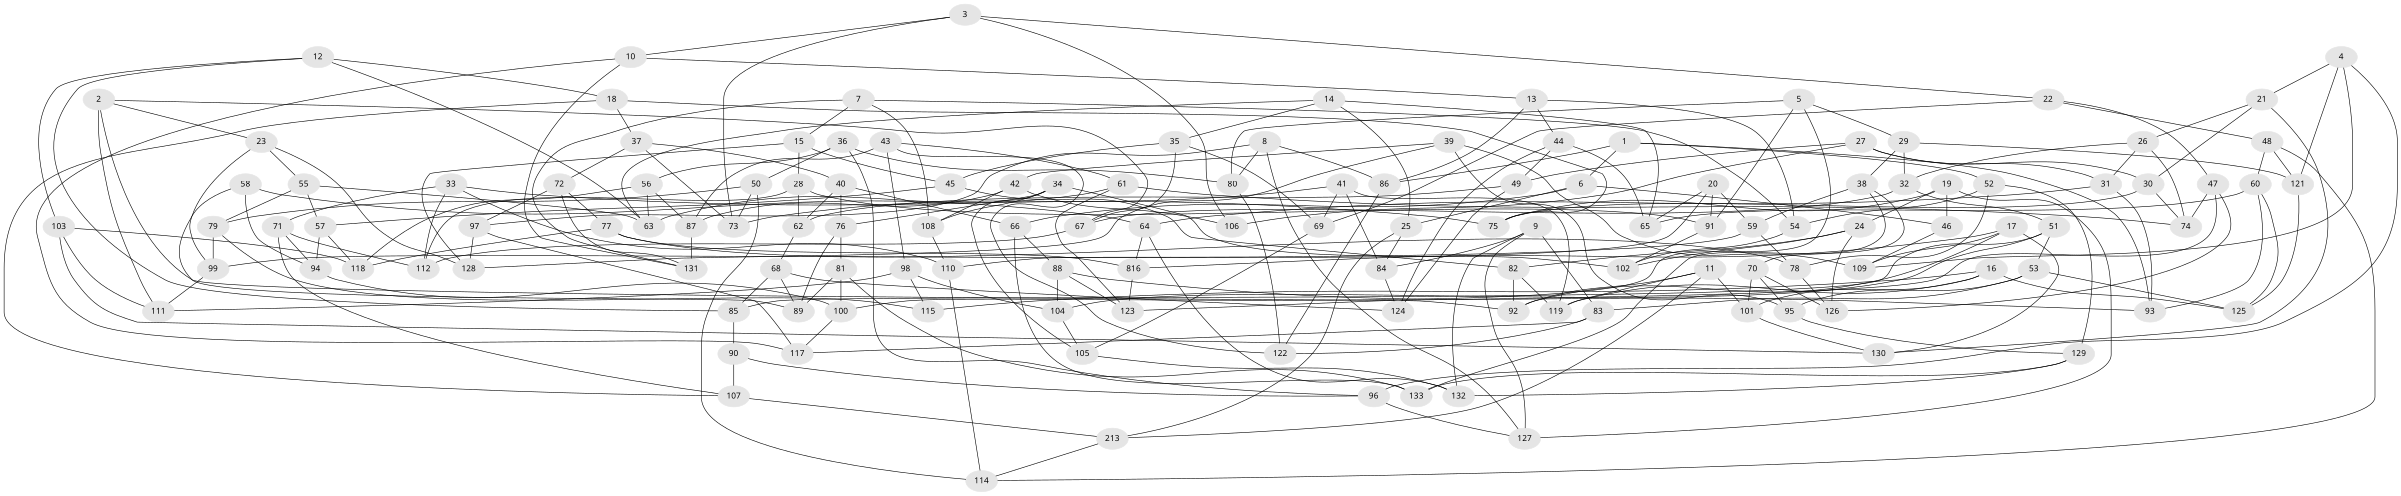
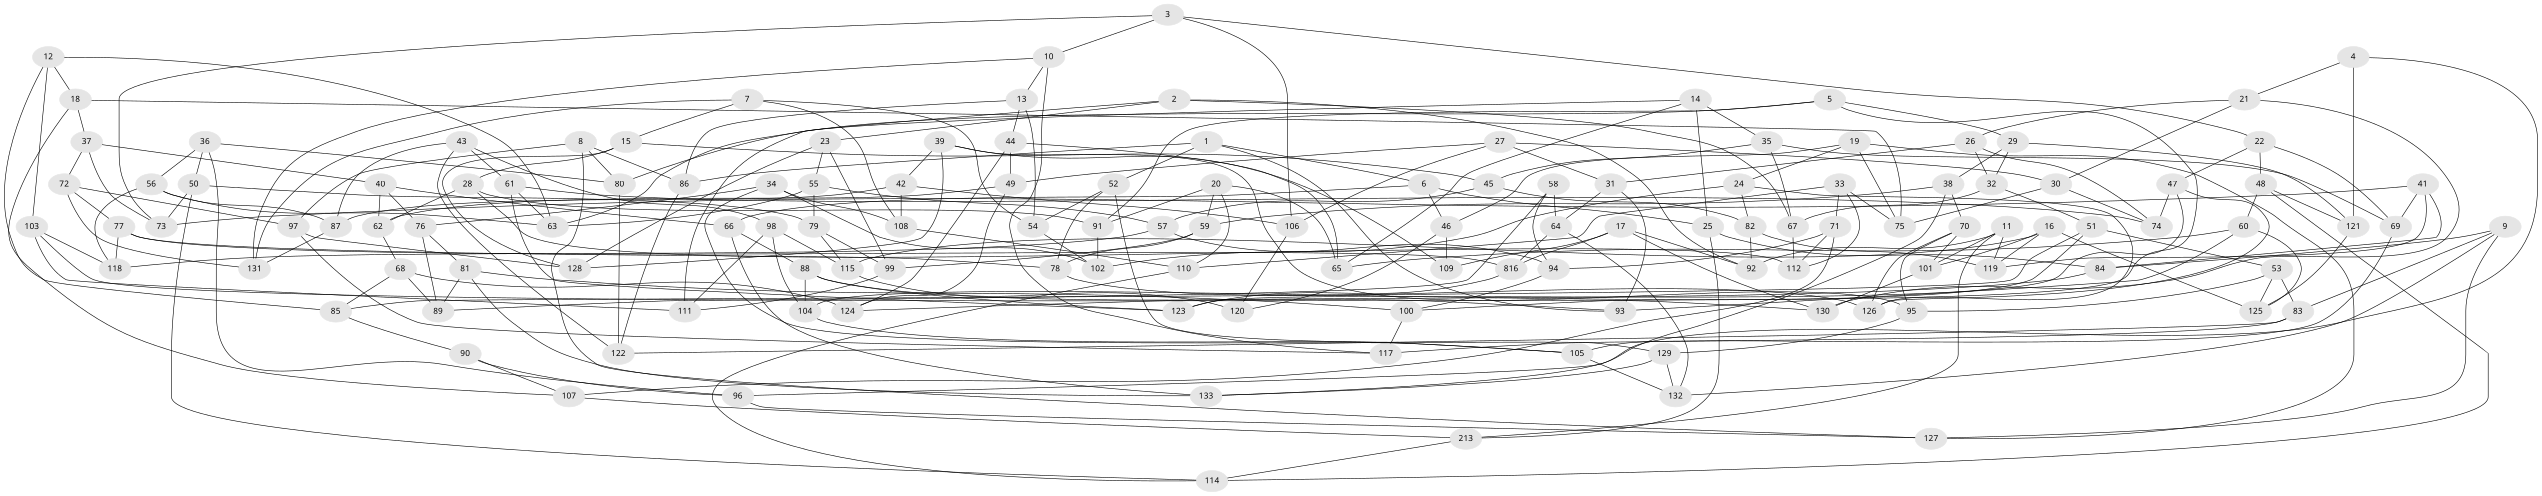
(2199, 248) -> none
none -> (1237, 312)
